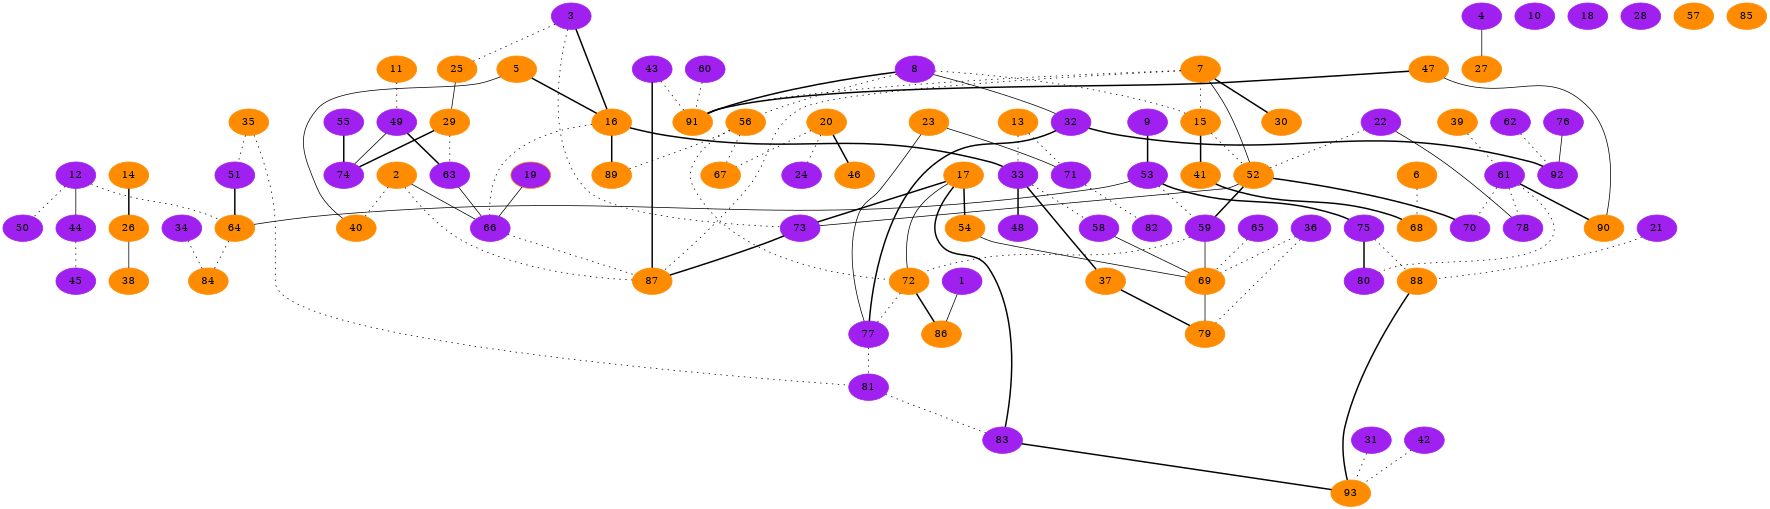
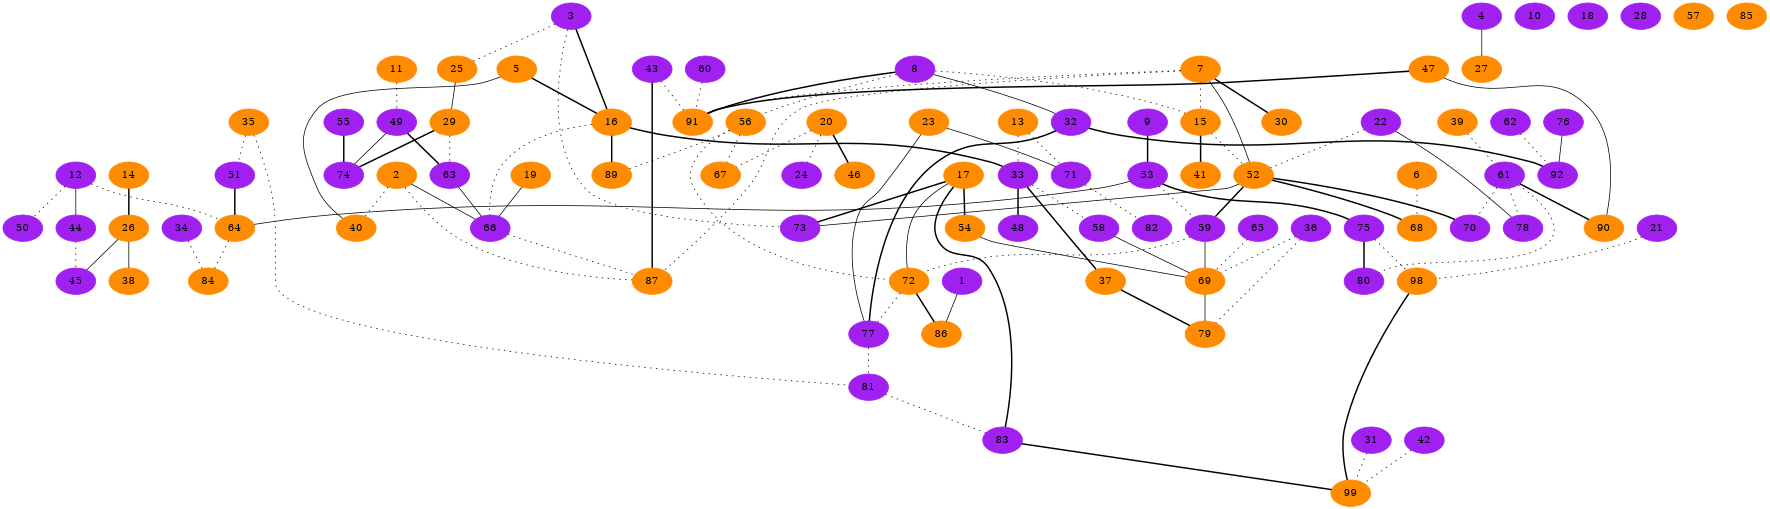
(531, 175) -> (531, 175)
(1309, 202) -> (1338, 198)
none -> (102, 255)
(727, 256) -> none
(1417, 281) -> (1417, 281)
(1351, 493) -> (1351, 493)
